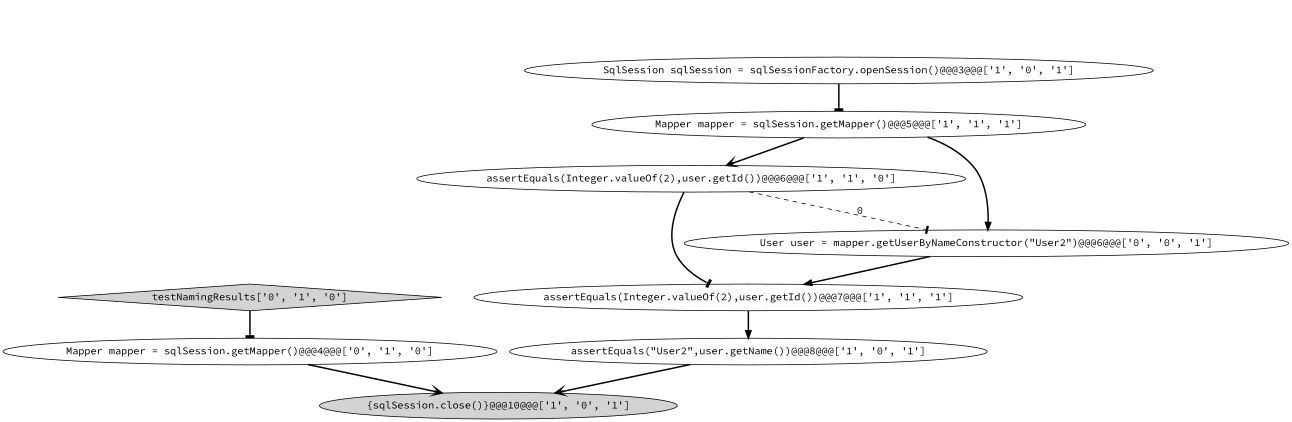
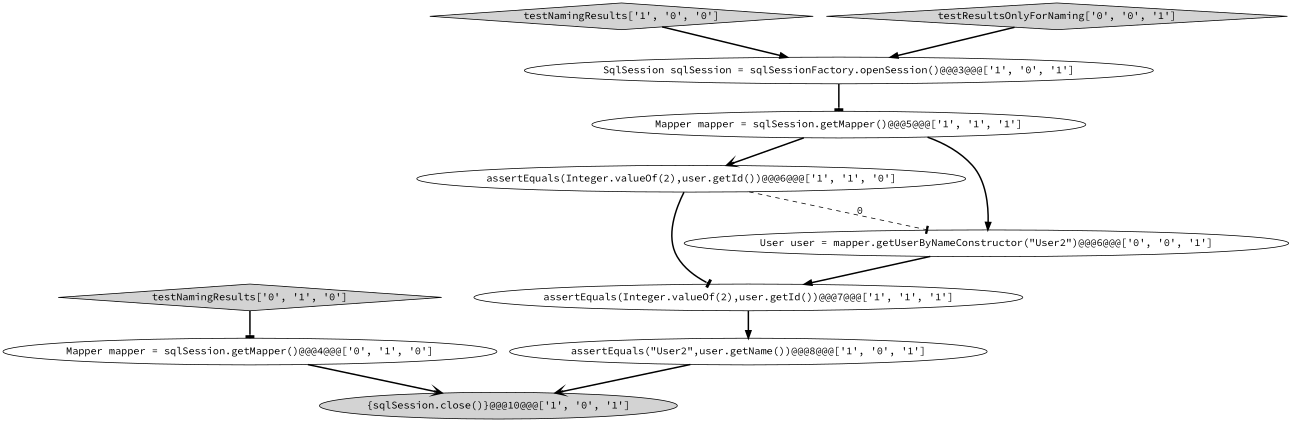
none -> (622, 16)
none -> (1057, 16)
